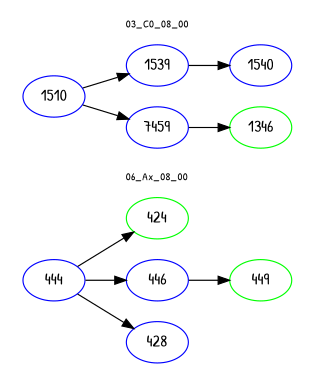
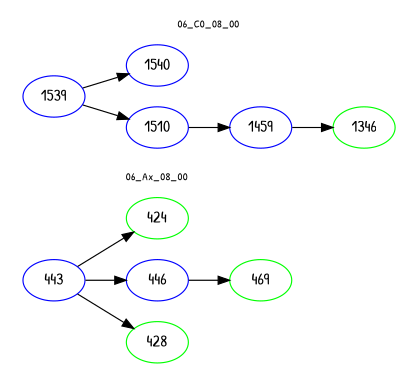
(157, 25) -> (209, 25)
(100, 83) -> (100, 110)
(157, 127) -> (261, 127)
(54, 280) -> (54, 280)
(261, 280) -> (261, 280)
(157, 342) -> (157, 342)
